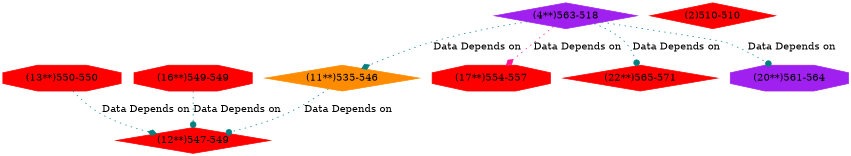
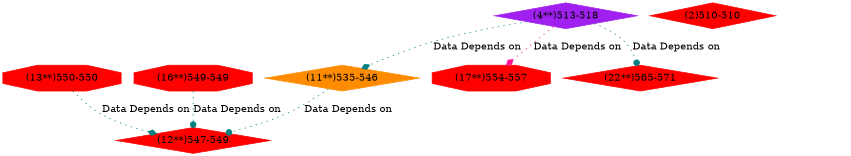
(566, 16) -> (566, 16)
(789, 78) -> none
